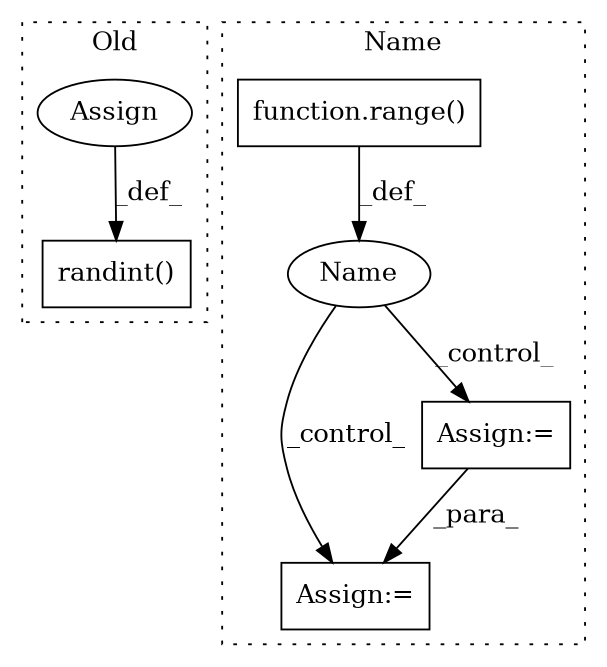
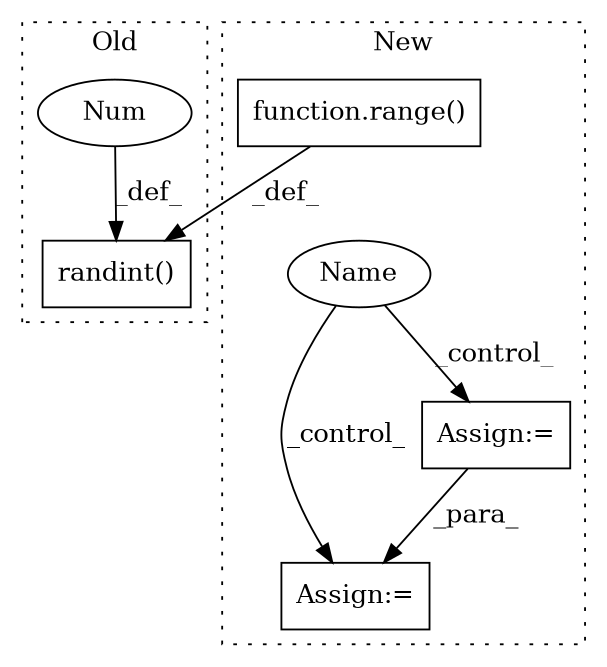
(404, 44) -> (404, 44)
(115, 113) -> (115, 113)
(359, 184) -> (246, 188)
